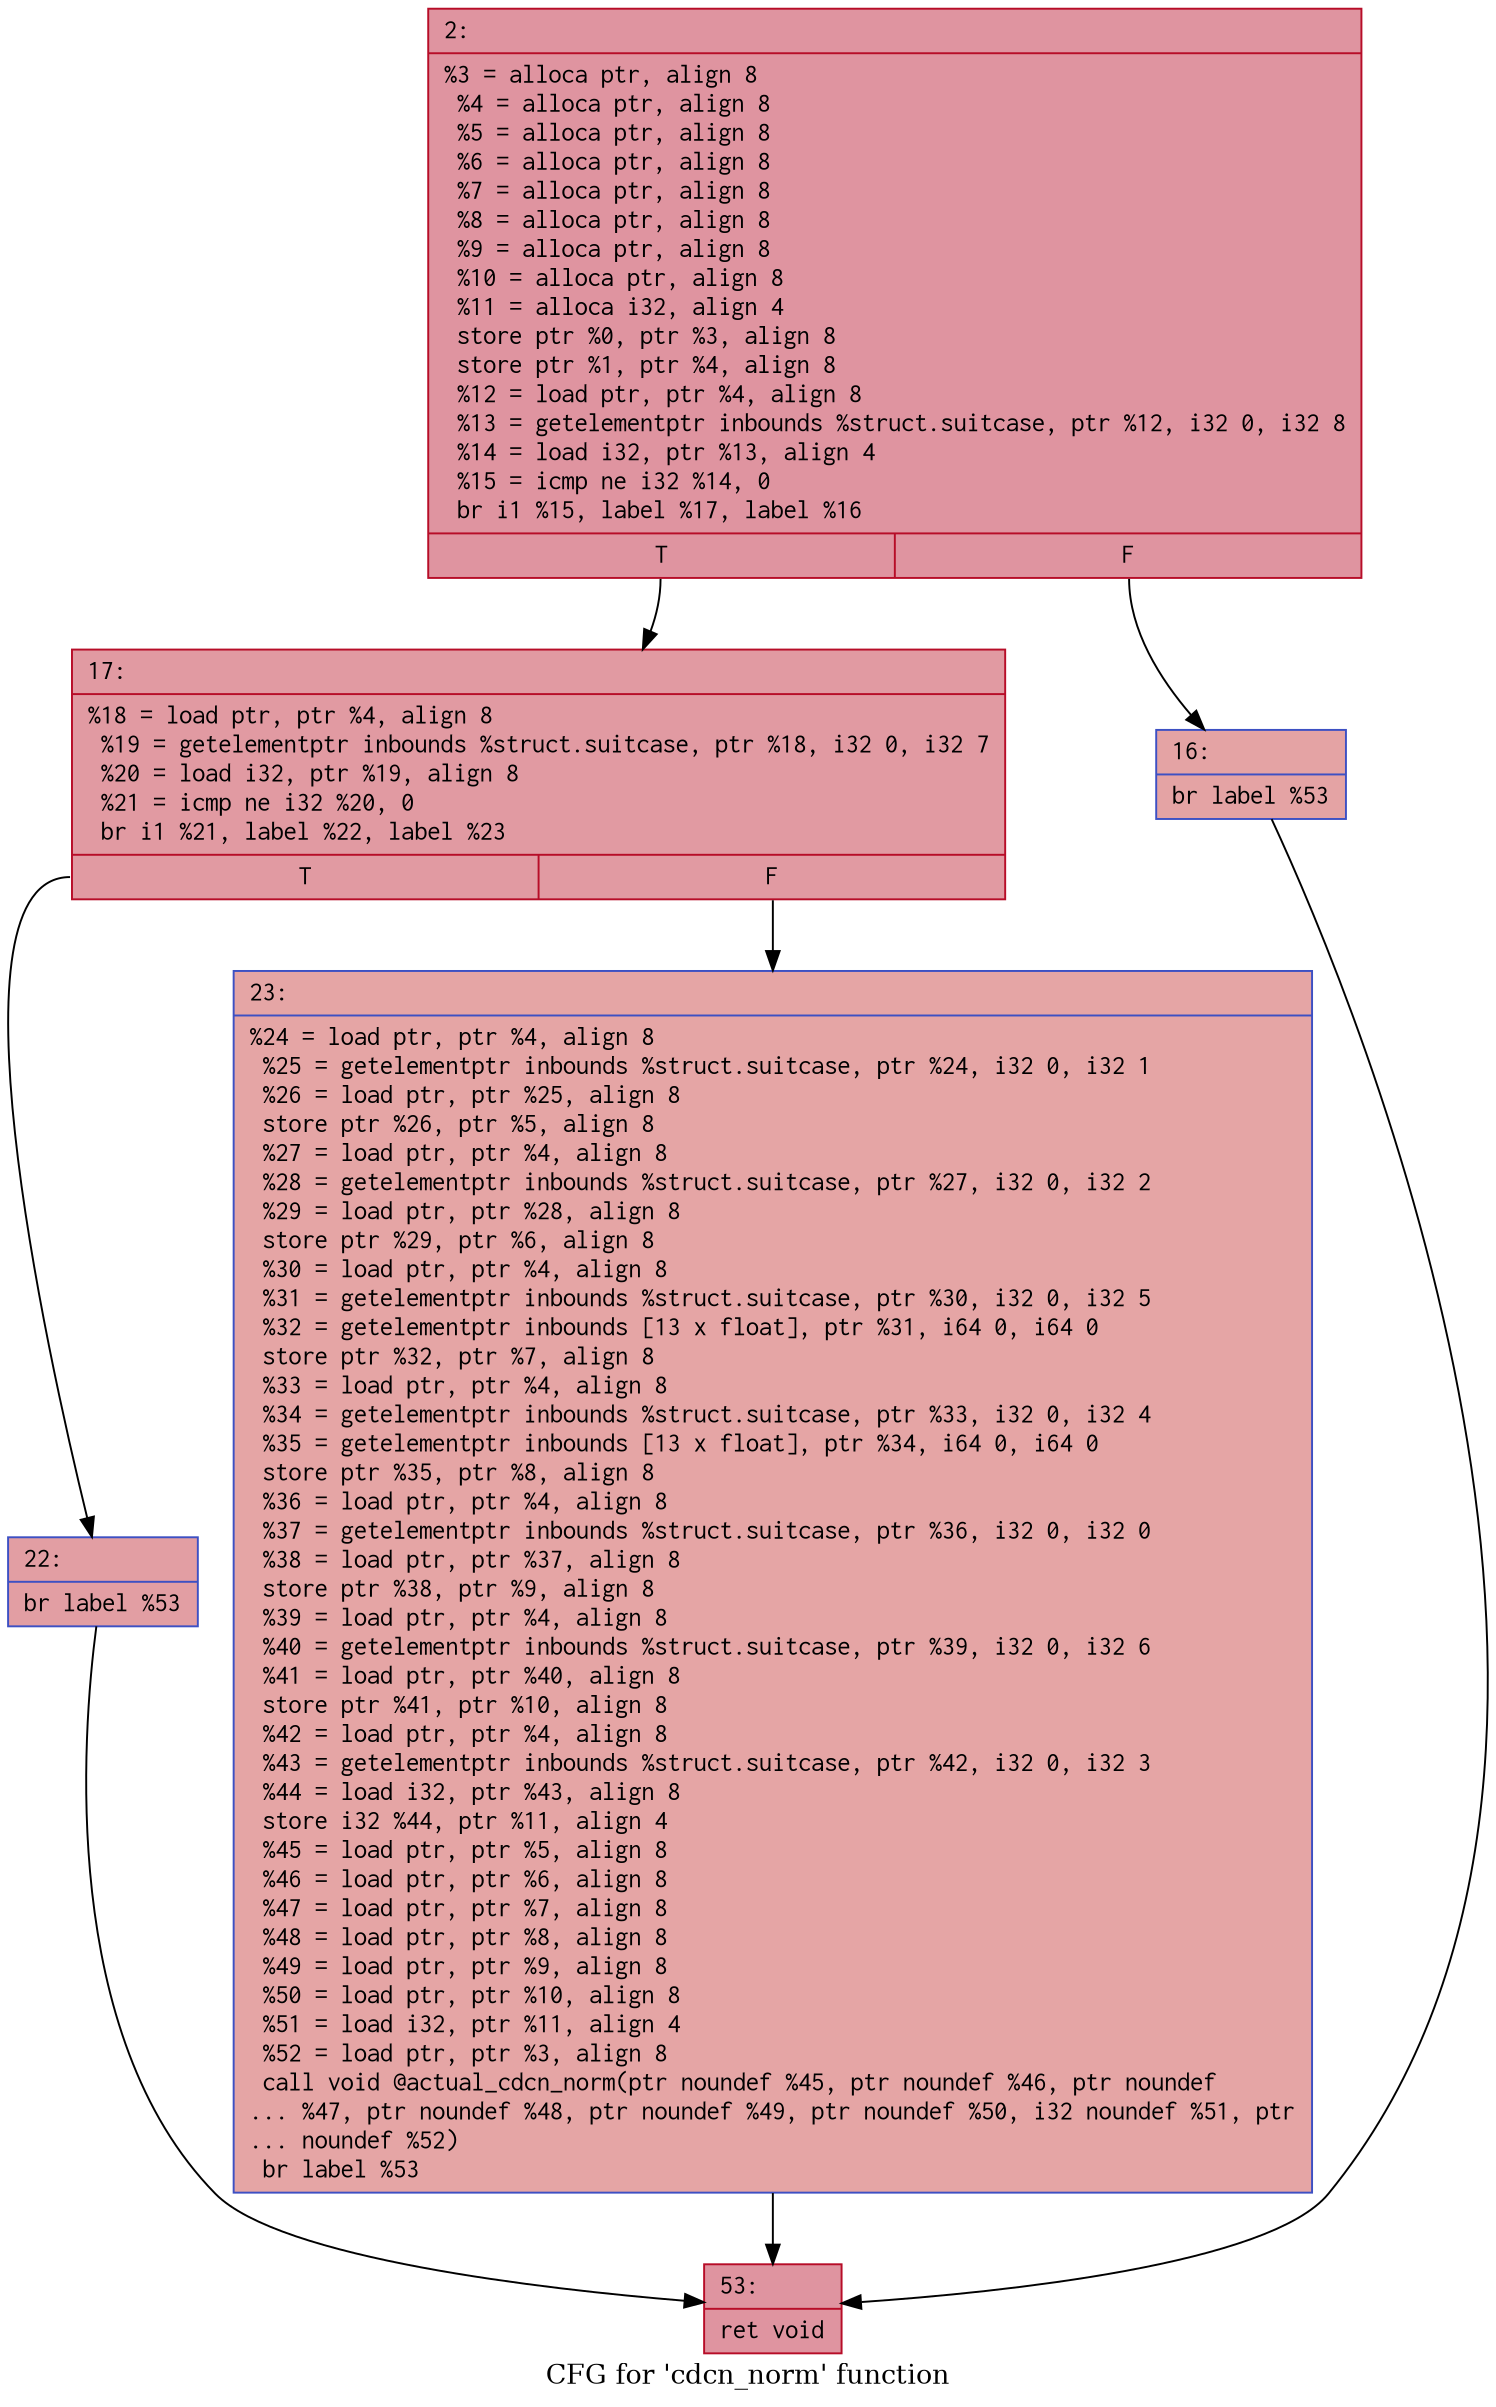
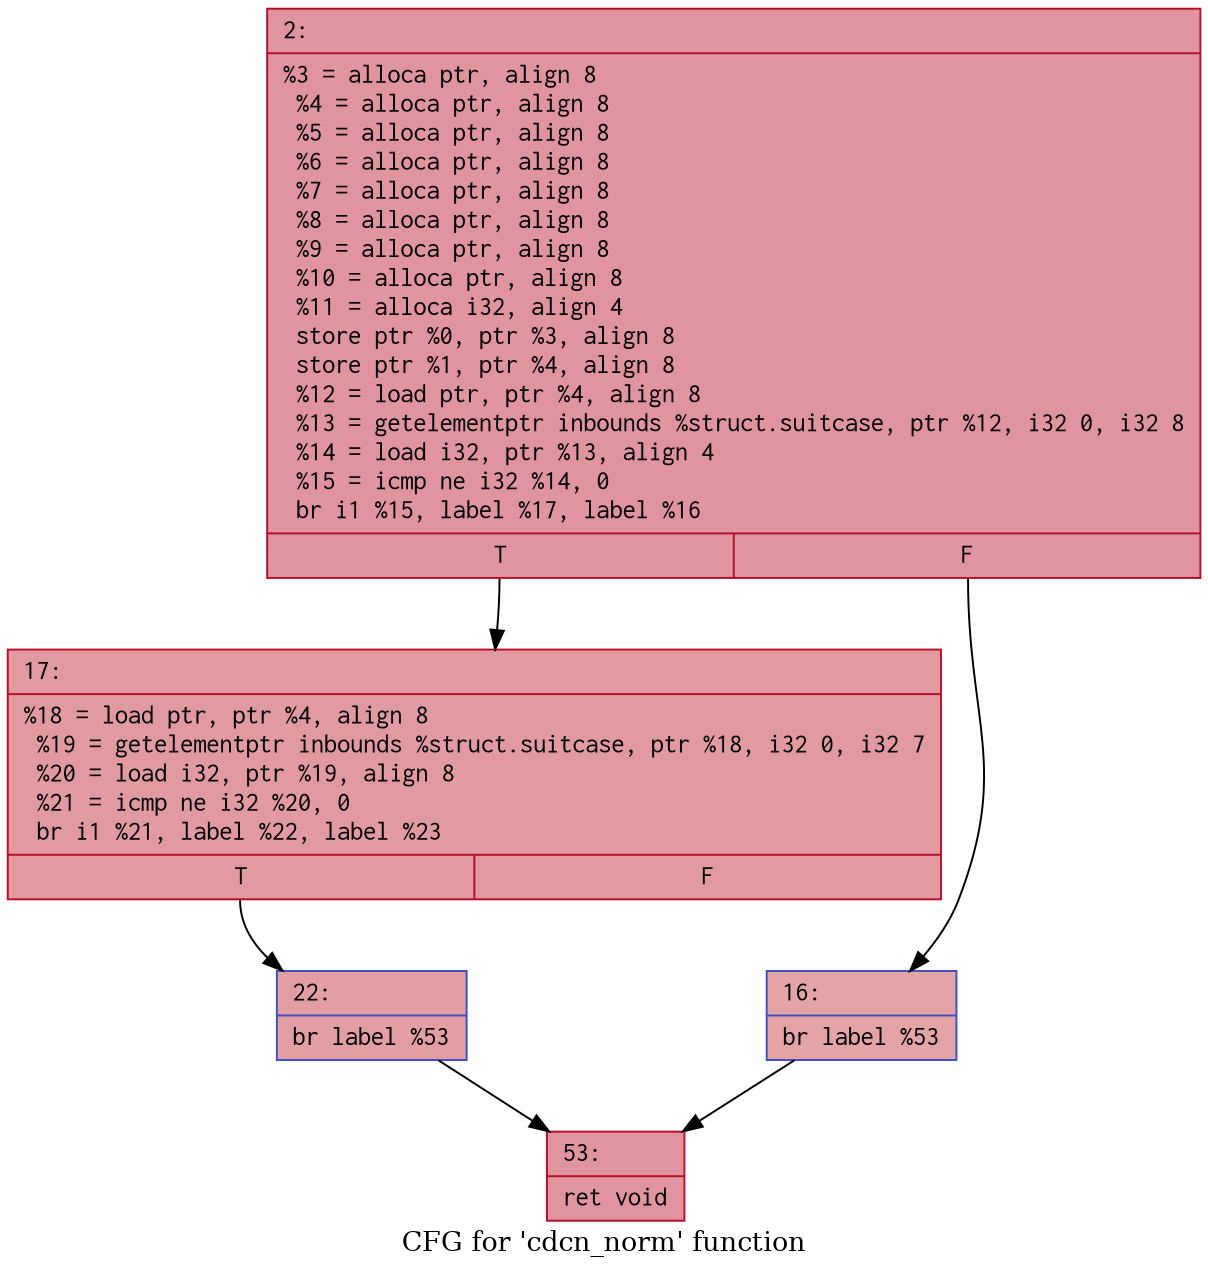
(773, 1582) -> none
